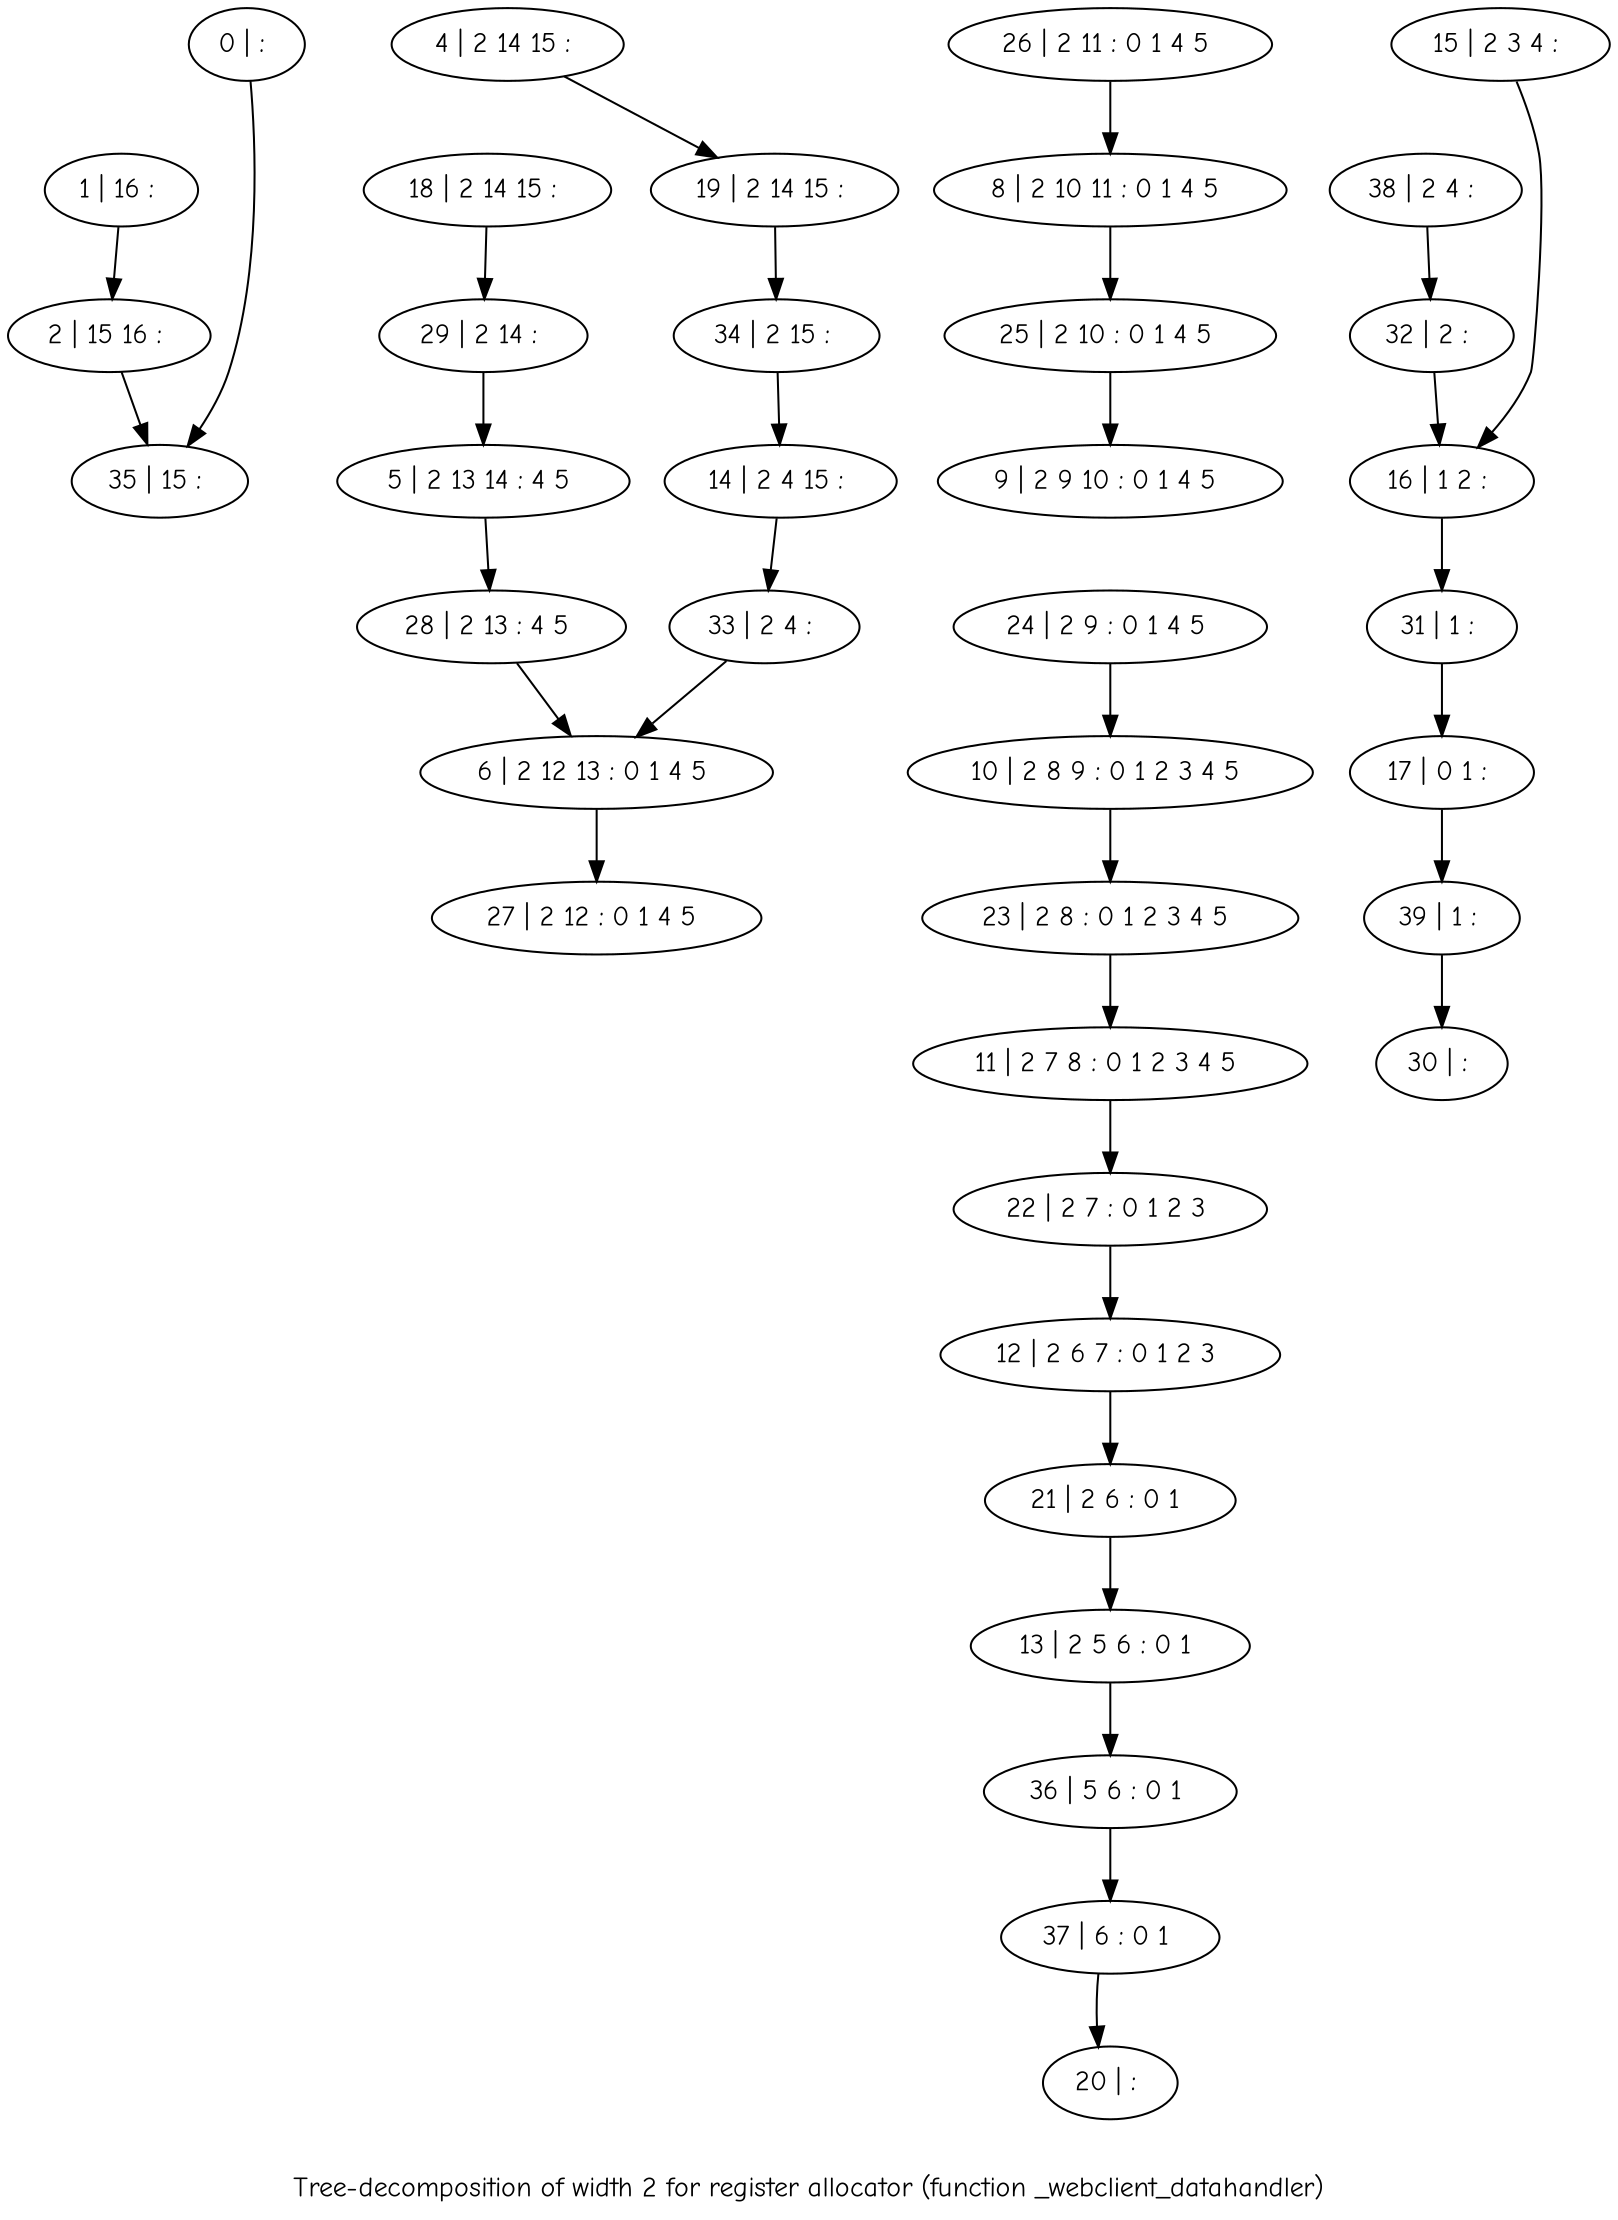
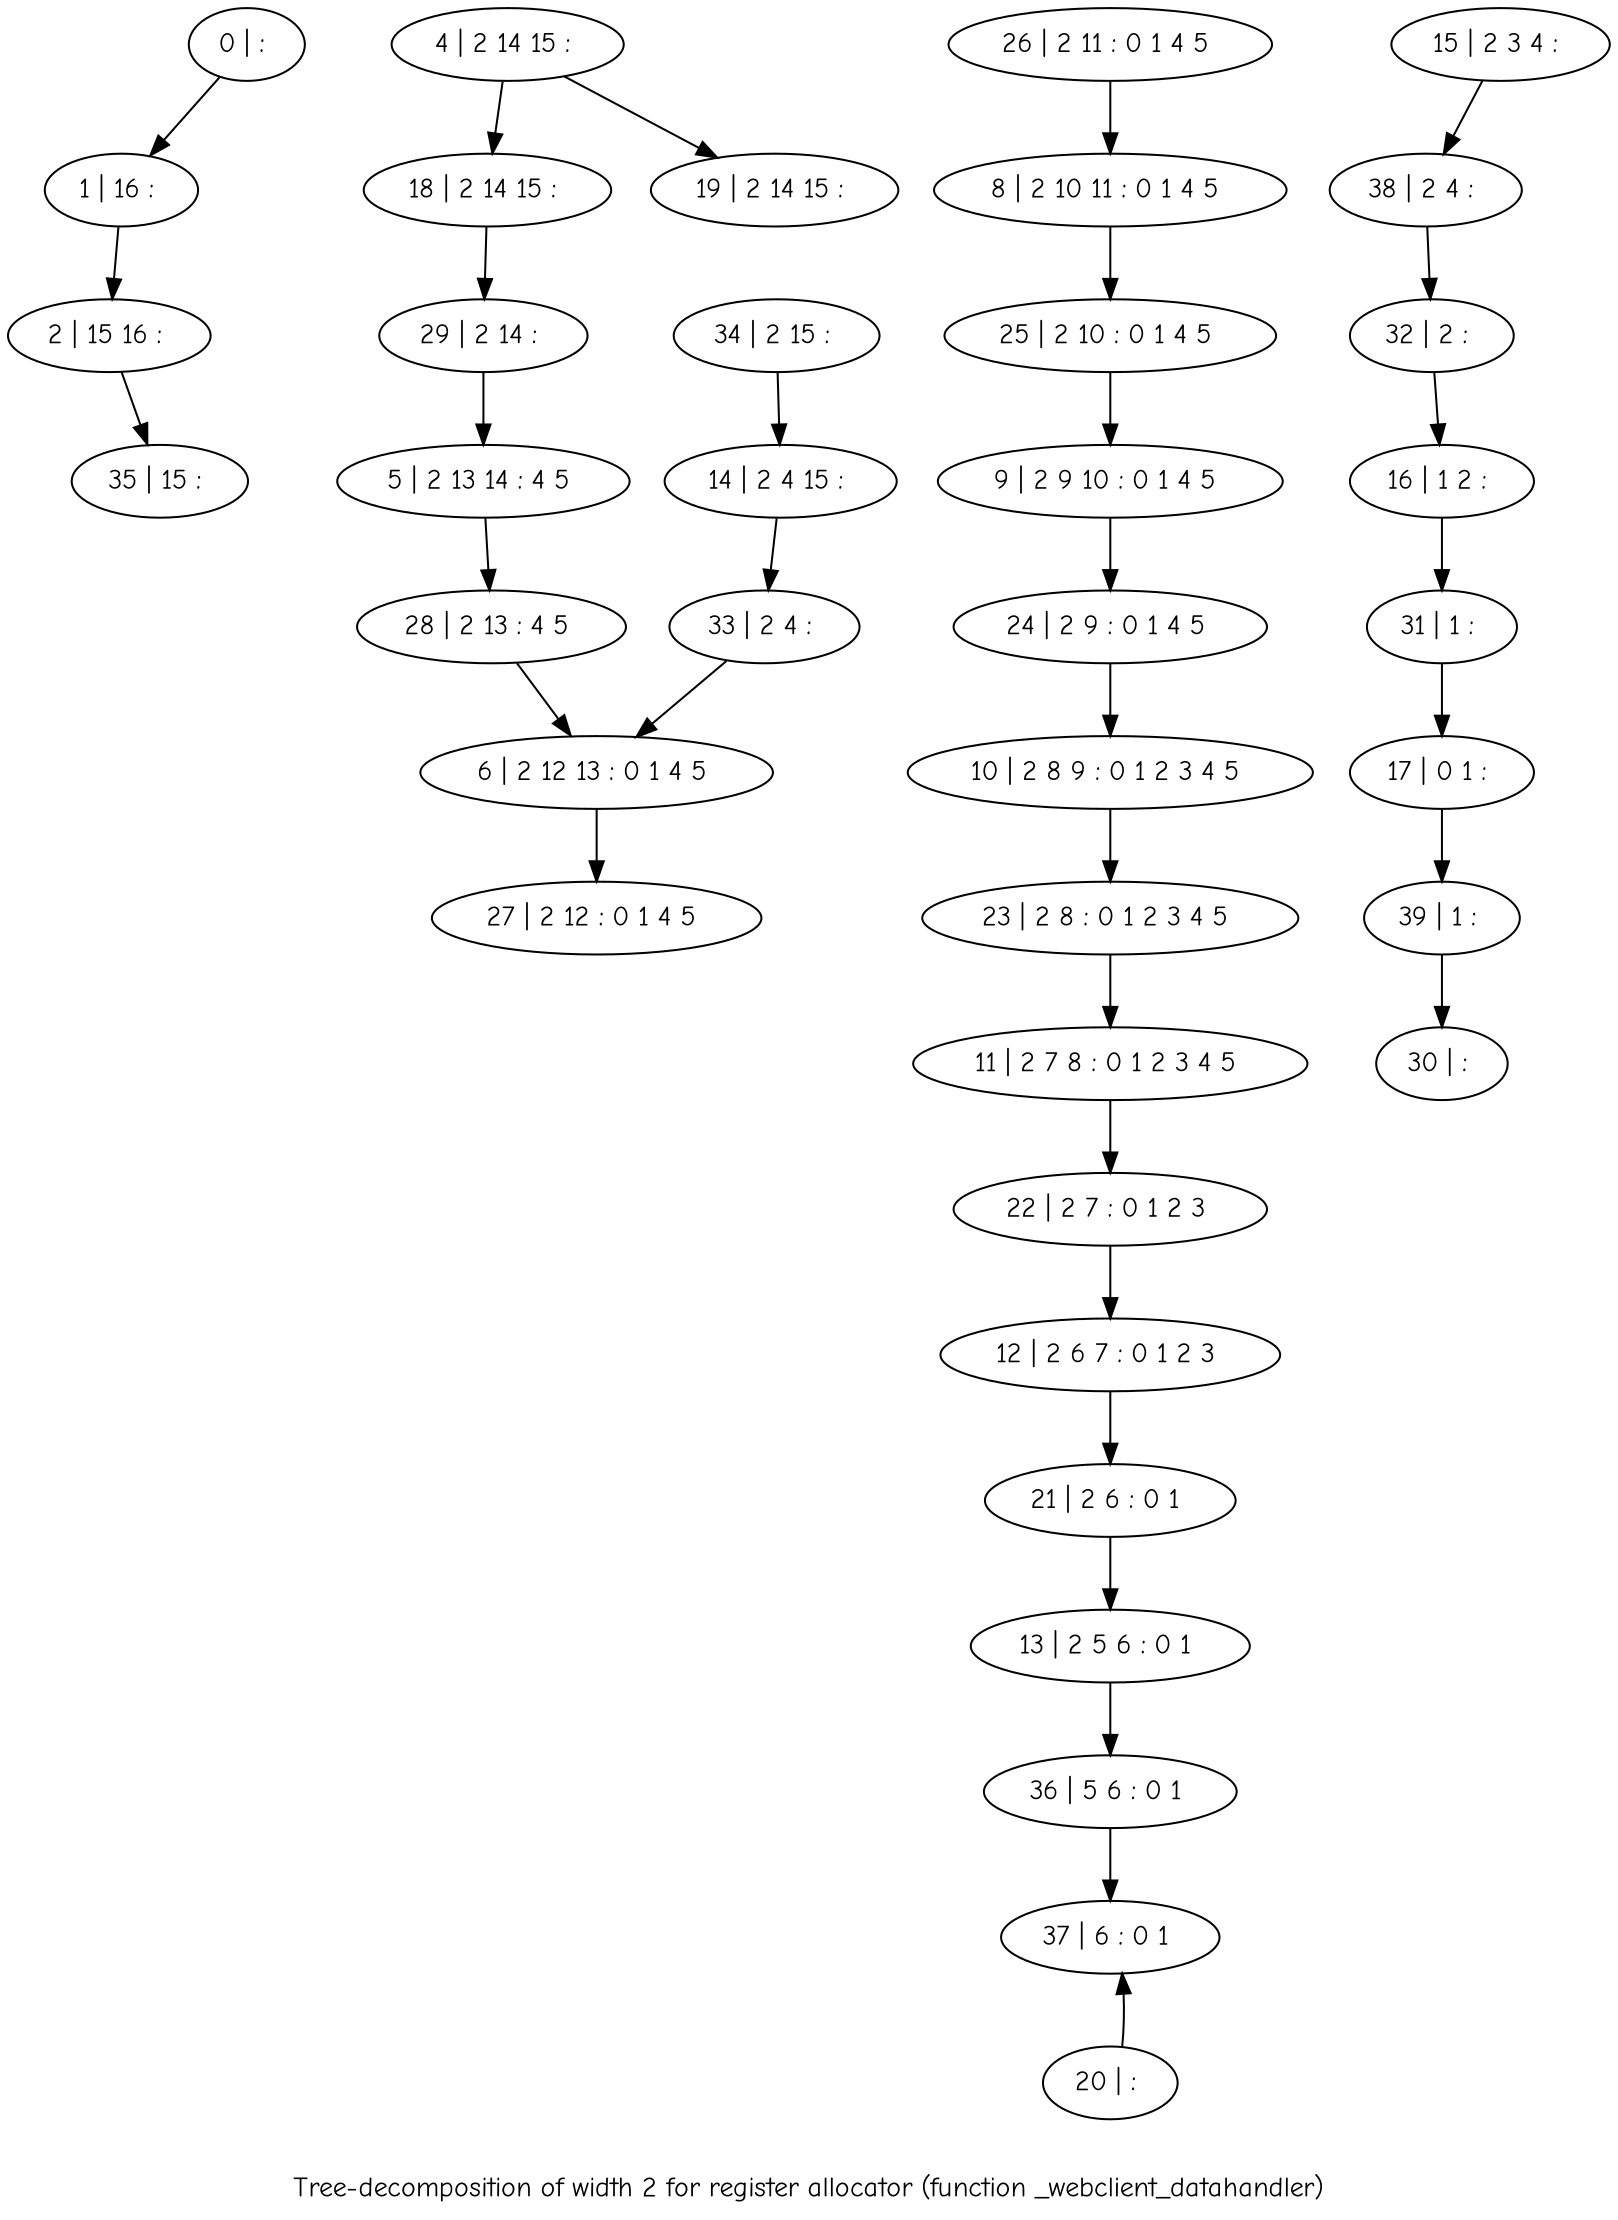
none -> (499, 107)
(775, 253) -> none
(250, 260) -> (192, 109)
(1540, 261) -> (1468, 108)
none -> (1110, 544)
(1097, 2000) -> (1124, 2021)
